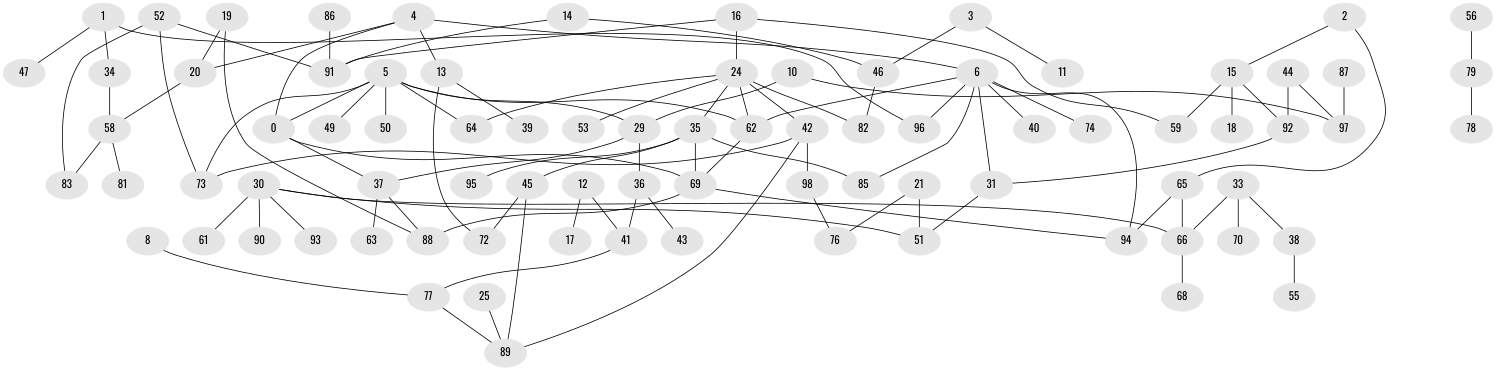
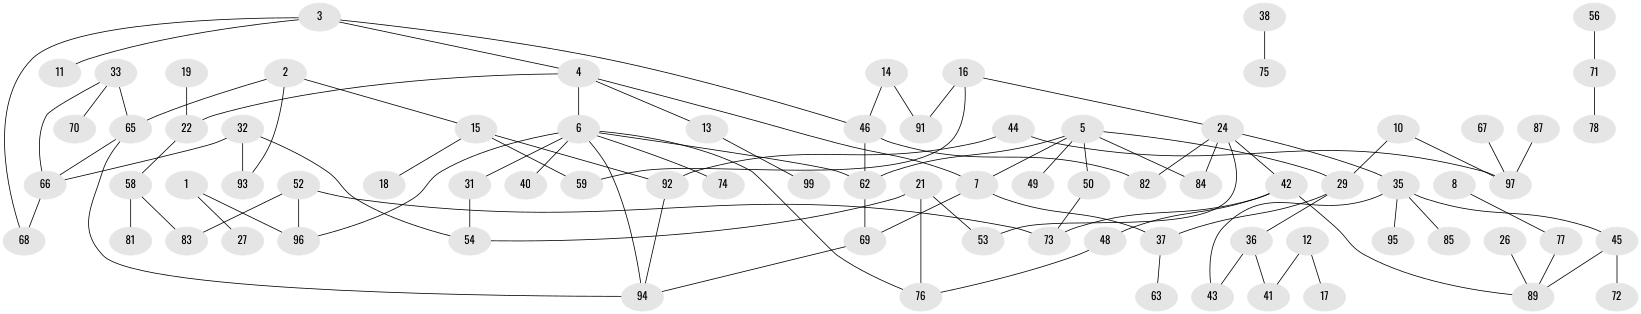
(330, 17) -> none
none -> (75, 39)
none -> (449, 45)
(248, 47) -> (299, 213)
(24, 73) -> (243, 241)
(110, 73) -> none
(195, 73) -> (187, 129)
(1472, 73) -> (1594, 73)
(272, 101) -> (1072, 209)
(744, 101) -> (865, 160)
(274, 129) -> (977, 185)
(471, 129) -> (1201, 185)
(527, 129) -> (809, 185)
none -> (1482, 129)
none -> (275, 132)
(942, 146) -> (765, 184)
(695, 154) -> (1271, 203)
(435, 164) -> none
(1144, 169) -> (655, 241)
(259, 185) -> (243, 129)
(807, 185) -> (1105, 241)
none -> (952, 213)
(1266, 213) -> (123, 101)
(204, 241) -> none
(260, 241) -> none
(428, 241) -> none
(919, 241) -> (470, 241)
(527, 269) -> none
(485, 297) -> (1505, 241)
(1294, 297) -> (1265, 73)
